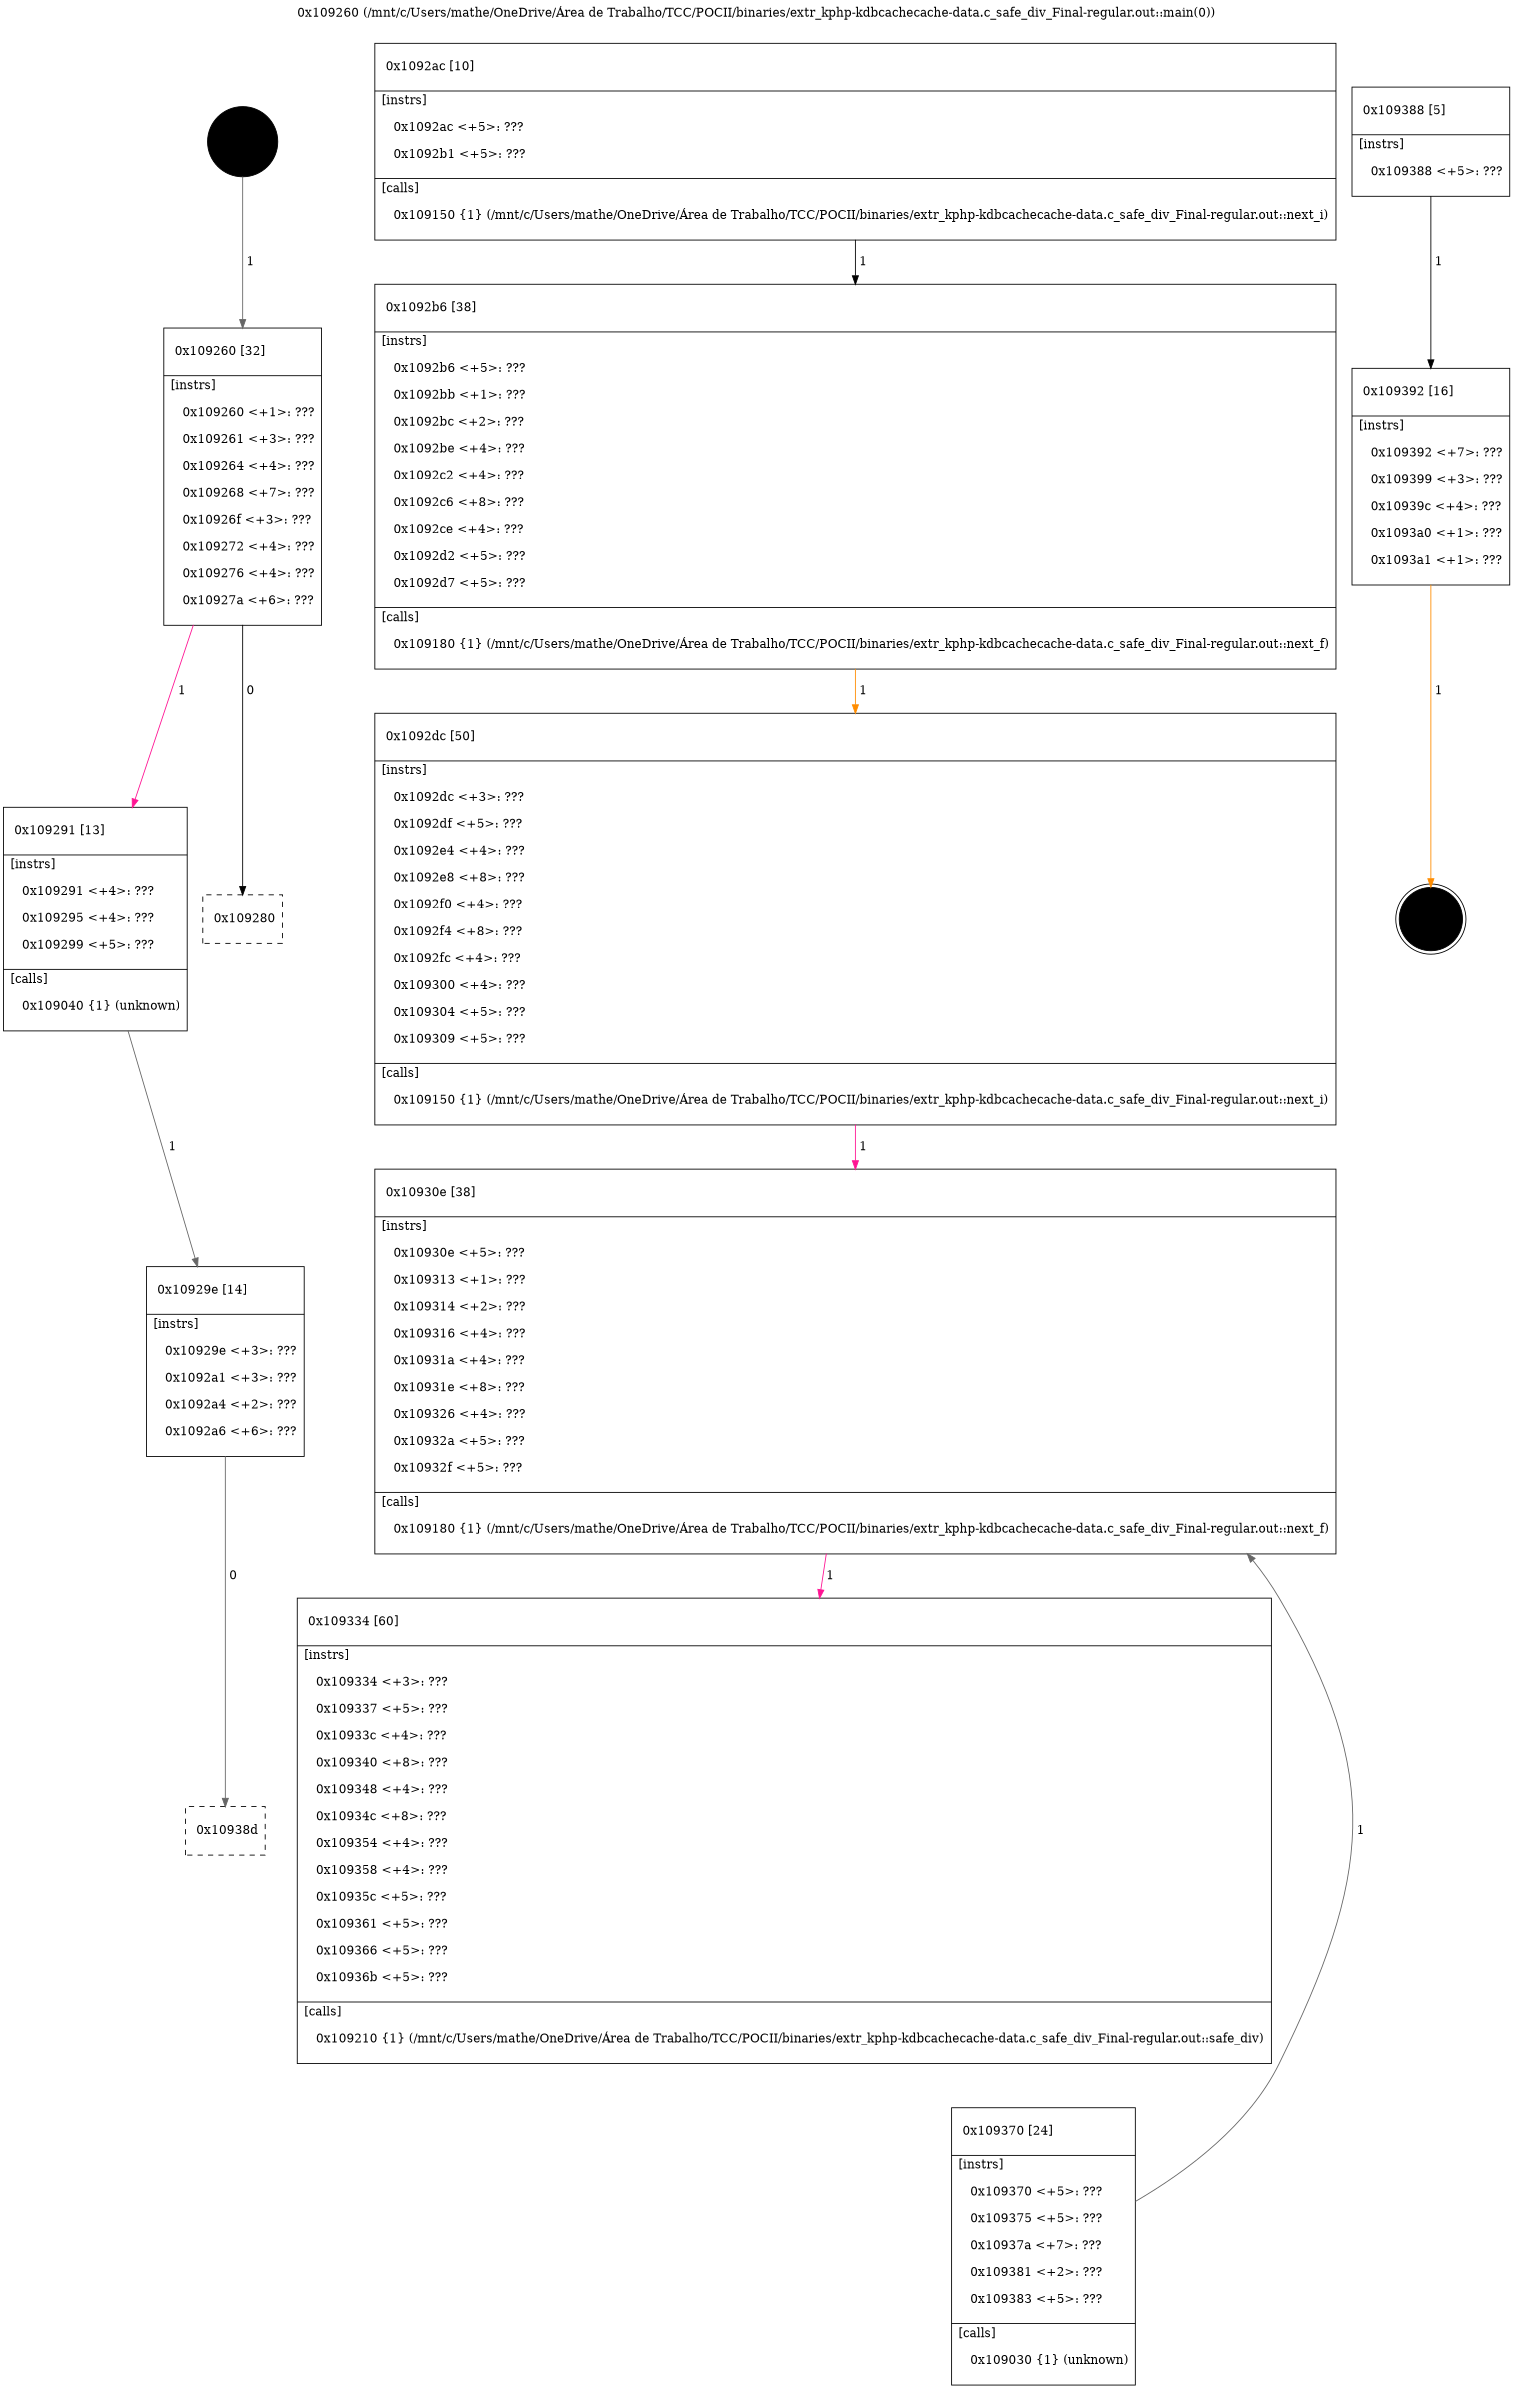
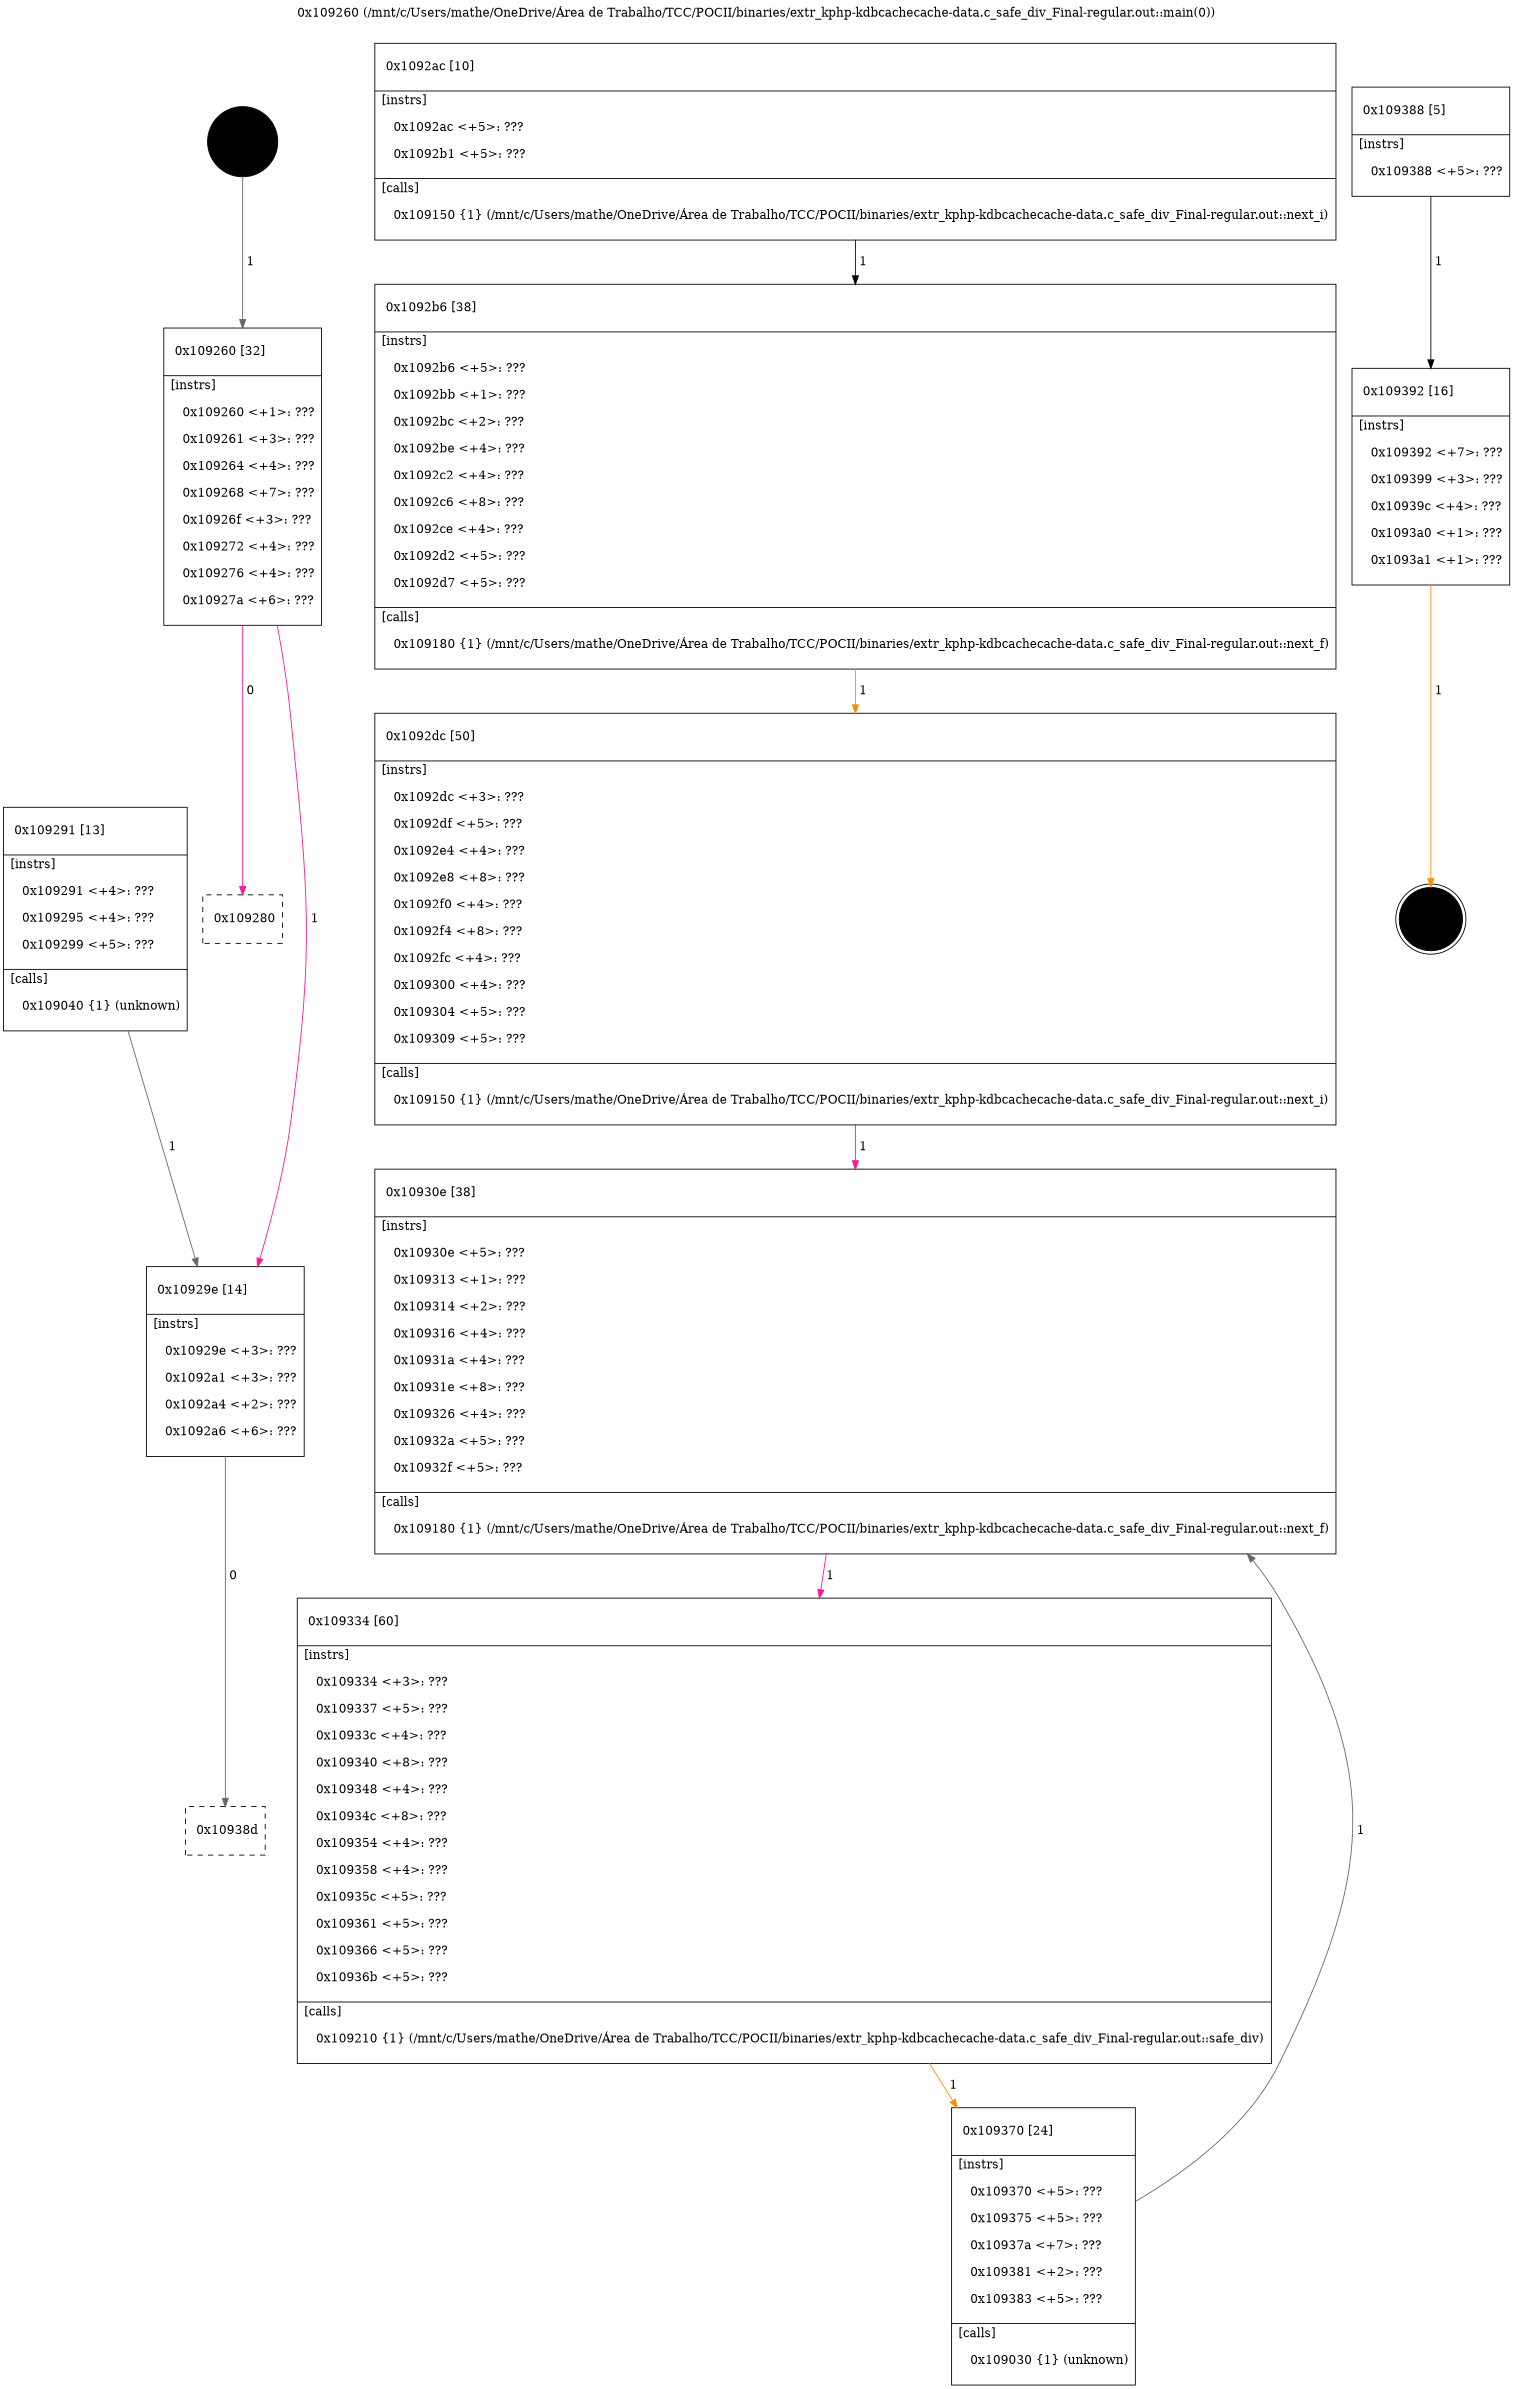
(164, 712) -> (306, 943)
(243, 756) -> (243, 756)
none -> (941, 2082)
